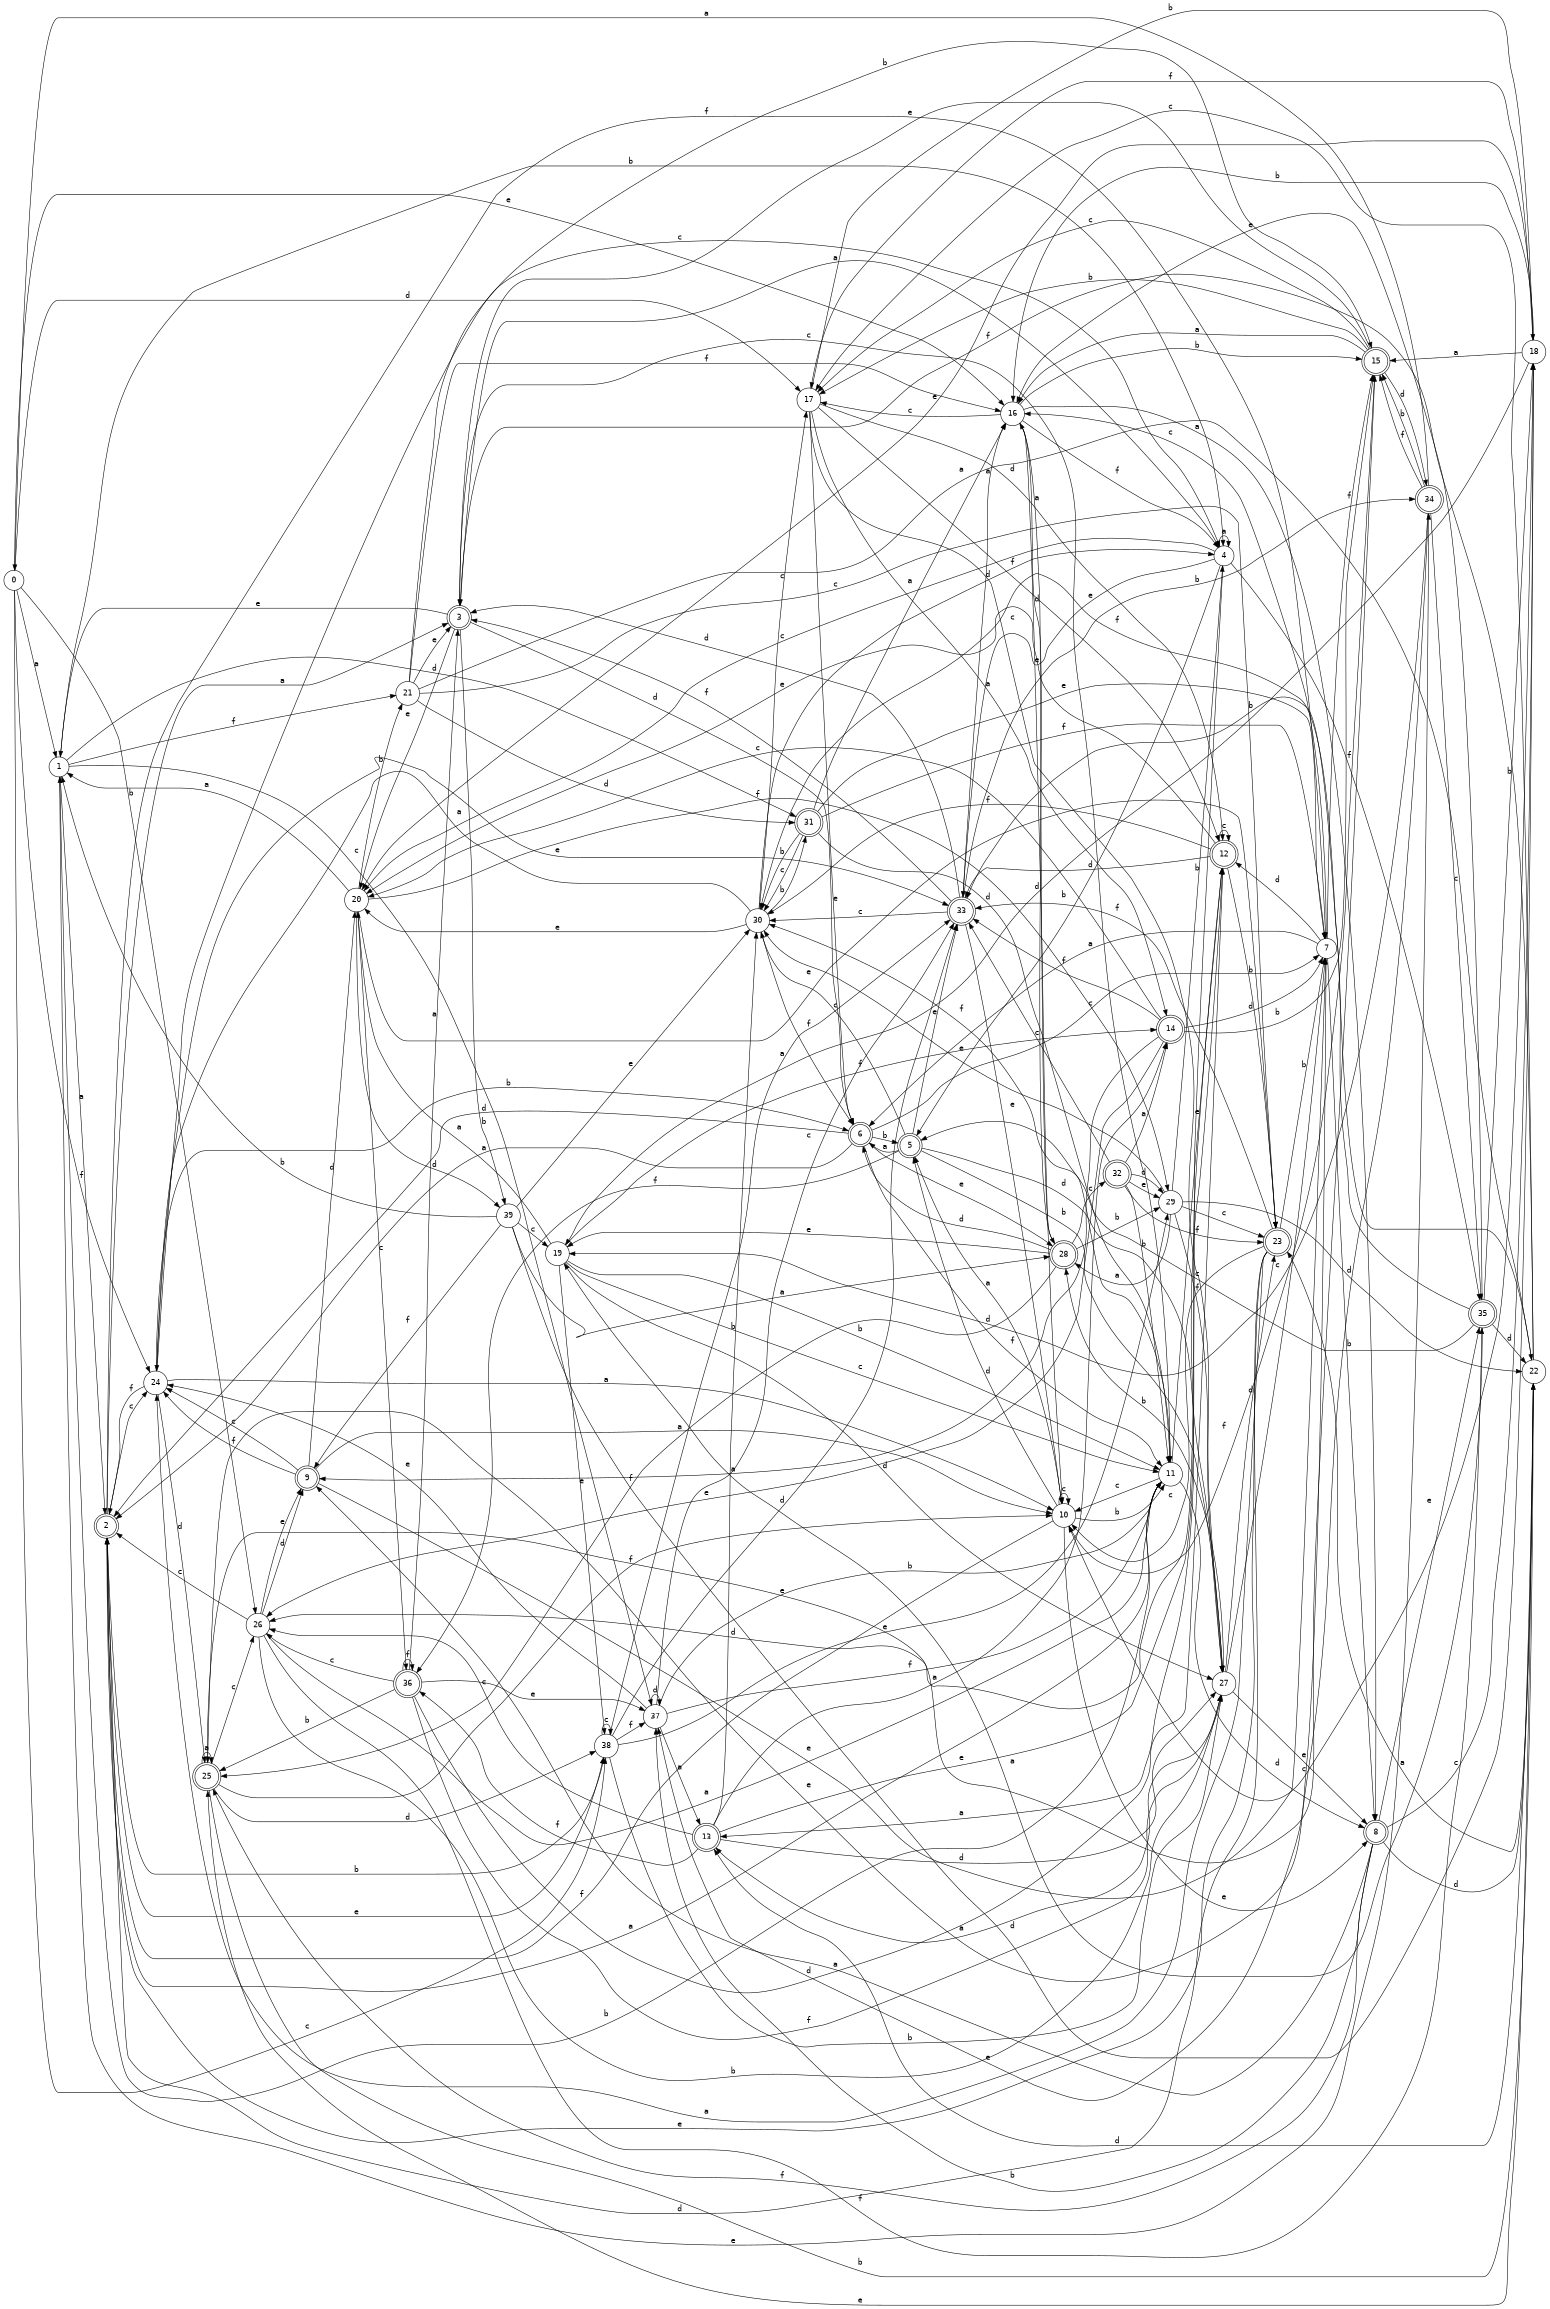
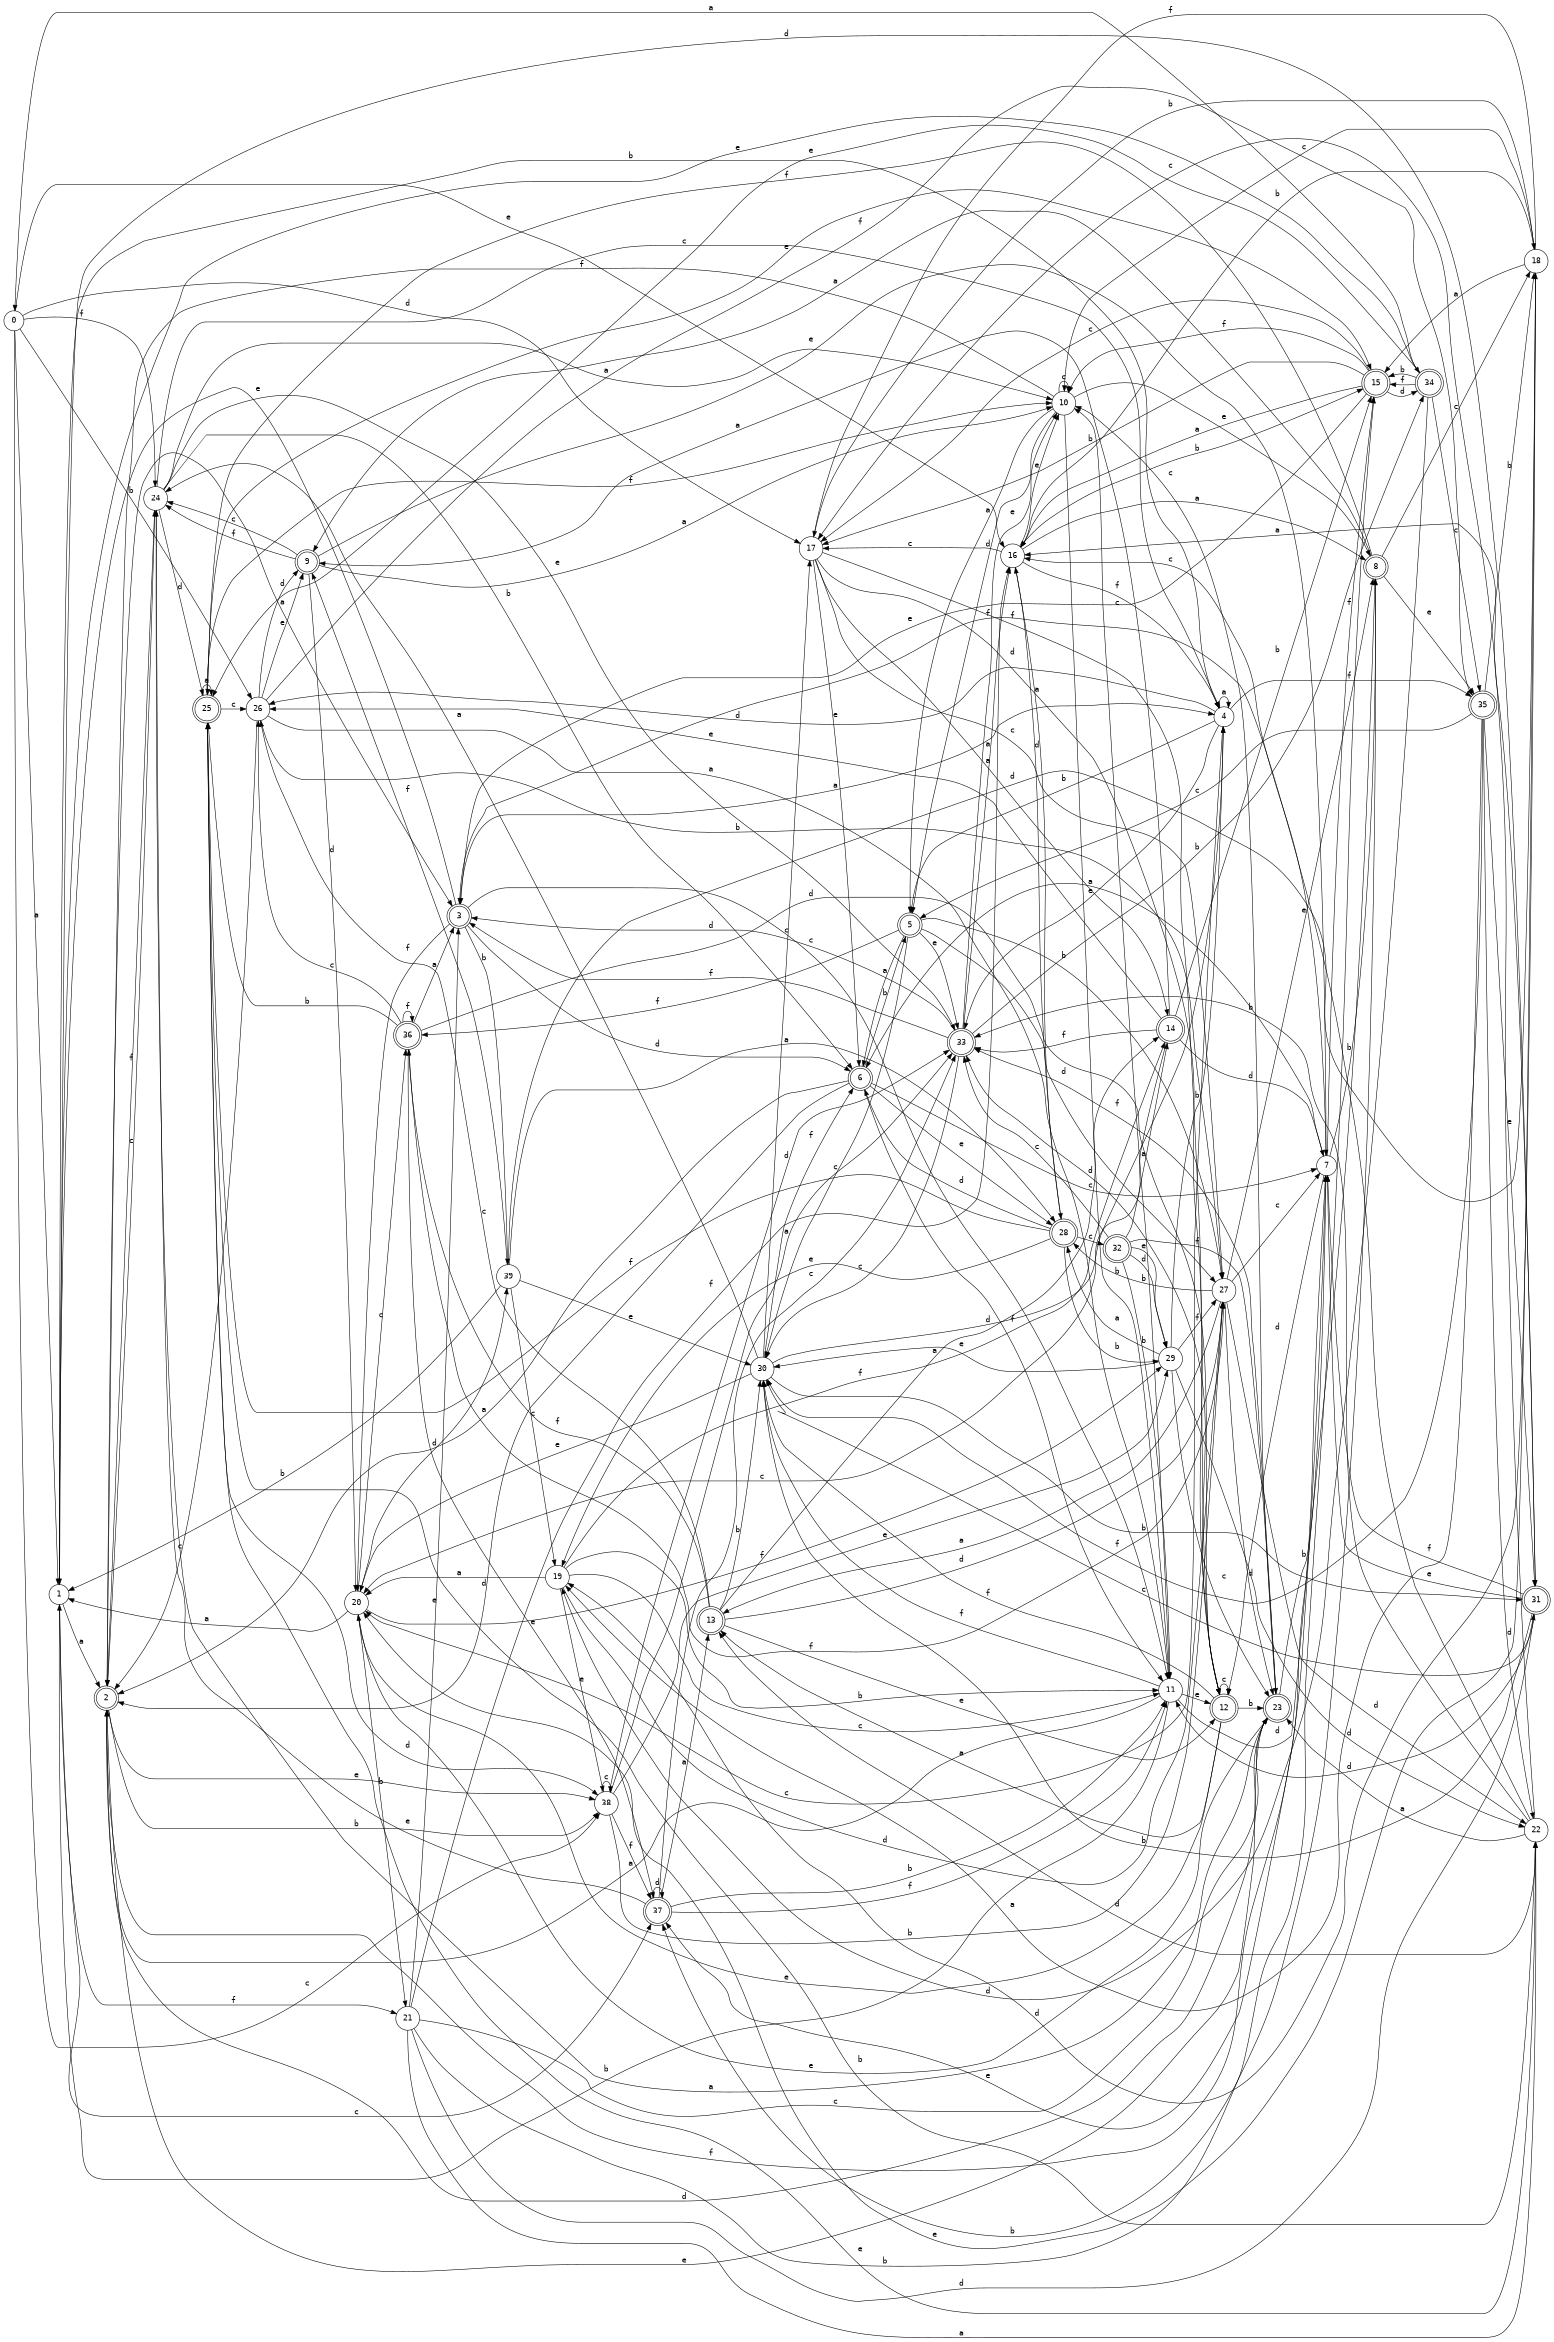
(1454, 554) -> (1512, 1193)
(408, 714) -> (408, 949)
(655, 1717) -> (658, 1911)
(1514, 1864) -> (1286, 1599)
